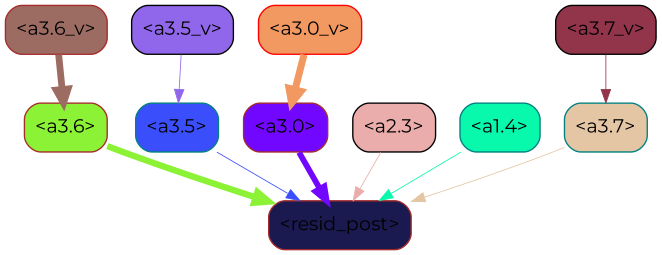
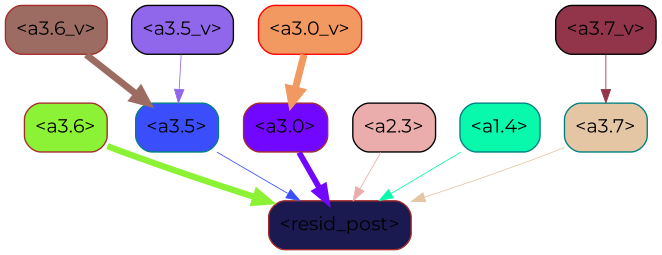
(60, 72) -> (111, 75)
